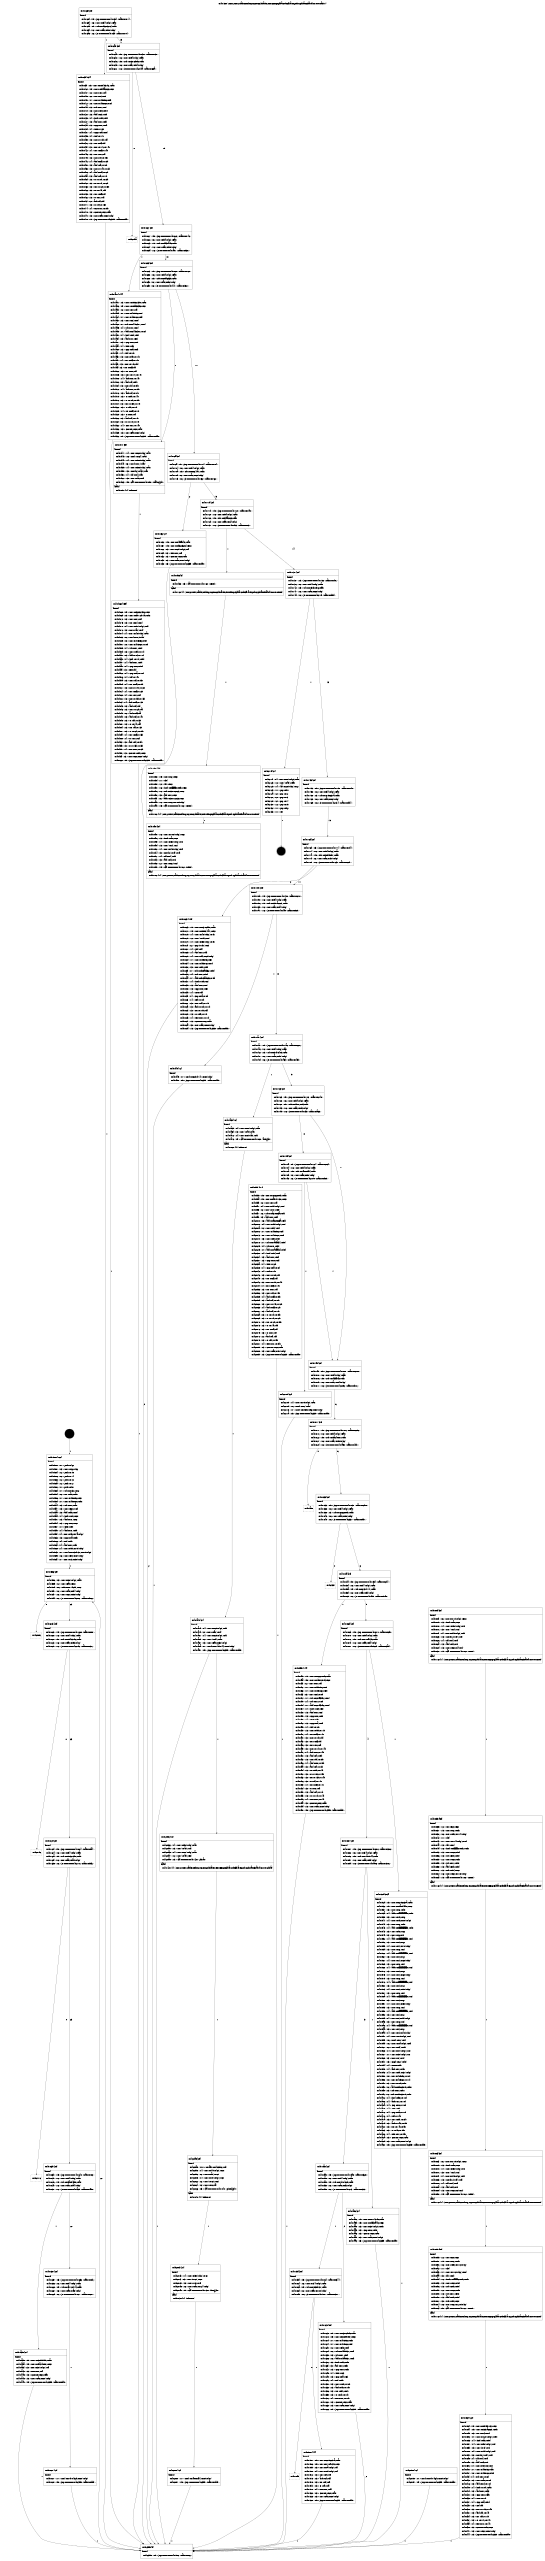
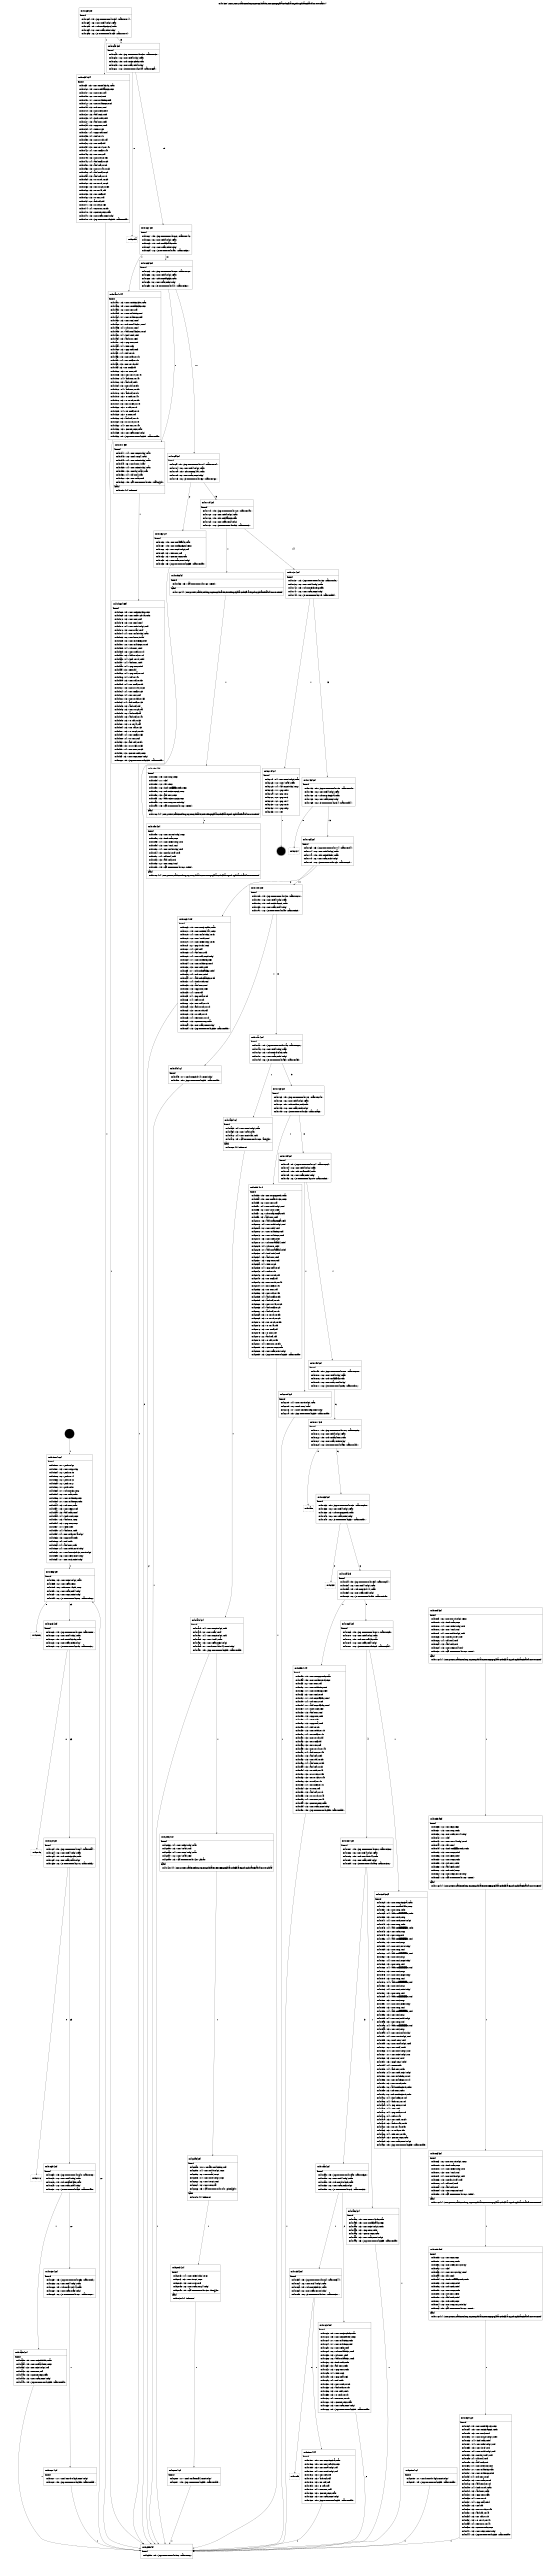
none -> (294, 851)
(346, 1234) -> (278, 1148)
